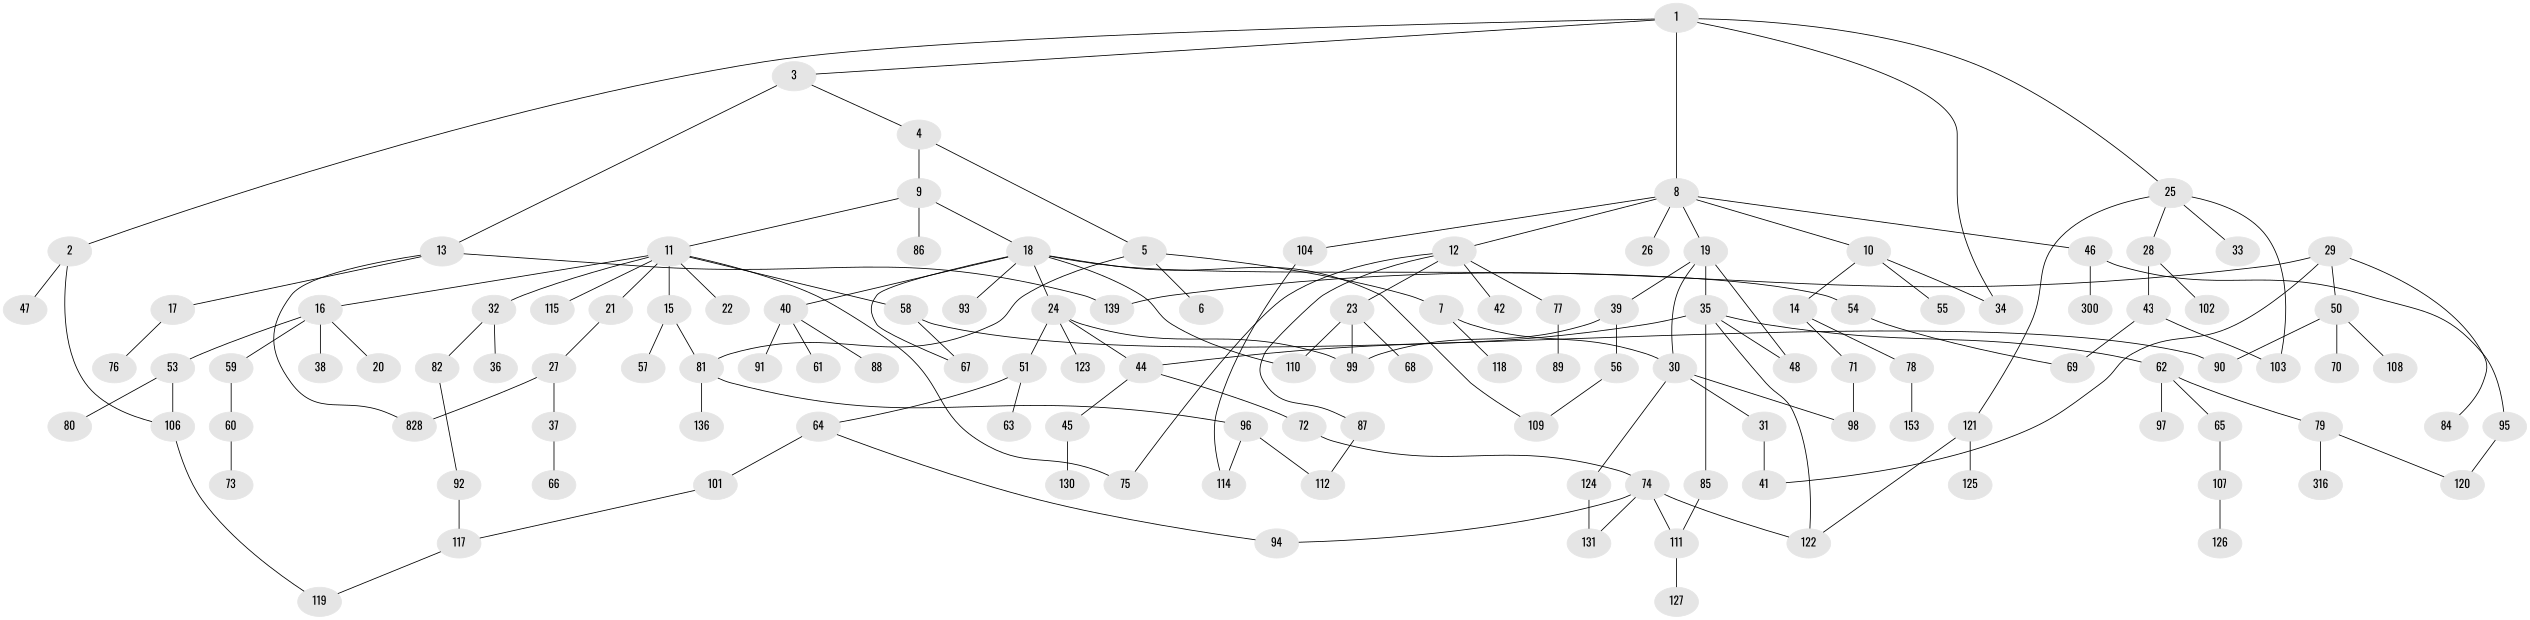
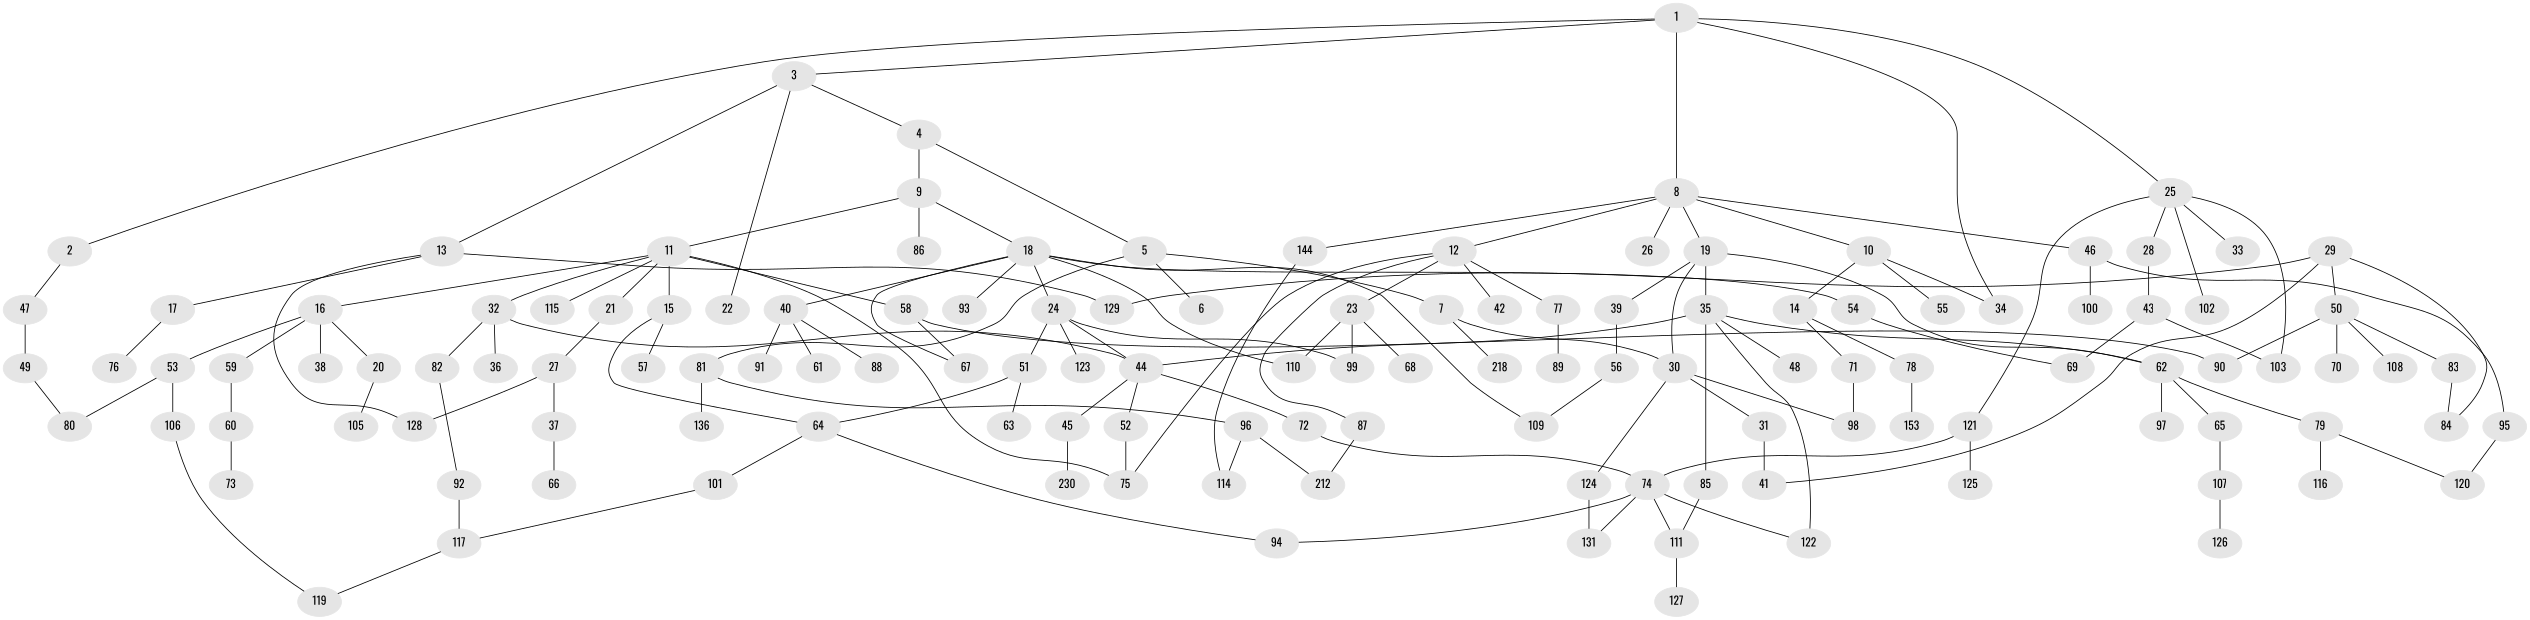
(1305, 251) -> (1305, 251)
(698, 281) -> (761, 193)
(2180, 283) -> (2189, 251)
(1112, 310) -> (1112, 310)
(1750, 310) -> (1916, 326)
(2090, 310) -> (2090, 310)
none -> (849, 336)
(685, 339) -> (664, 397)
(1484, 339) -> none
(75, 364) -> none
none -> (25, 368)
(1500, 368) -> (1500, 368)
none -> (2454, 368)
none -> (356, 427)
(414, 427) -> (414, 427)
none -> (1126, 427)
(1067, 485) -> (1067, 485)
(1323, 485) -> (1323, 485)
(1889, 485) -> (1816, 456)
(2321, 485) -> (2321, 485)
